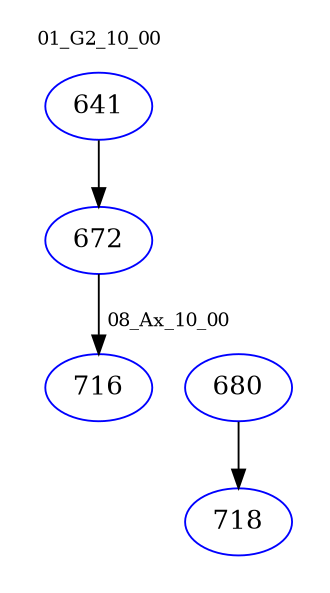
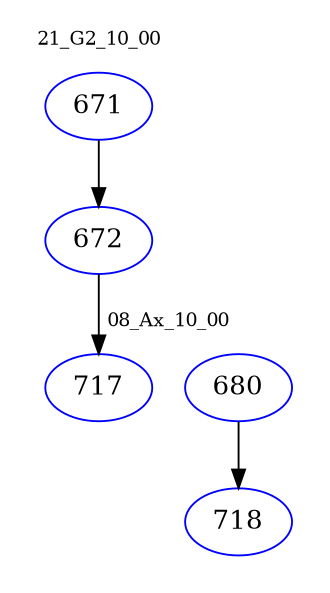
(100, 40) -> (100, 40)
(99, 106) -> (99, 106)
(99, 388) -> (99, 388)
